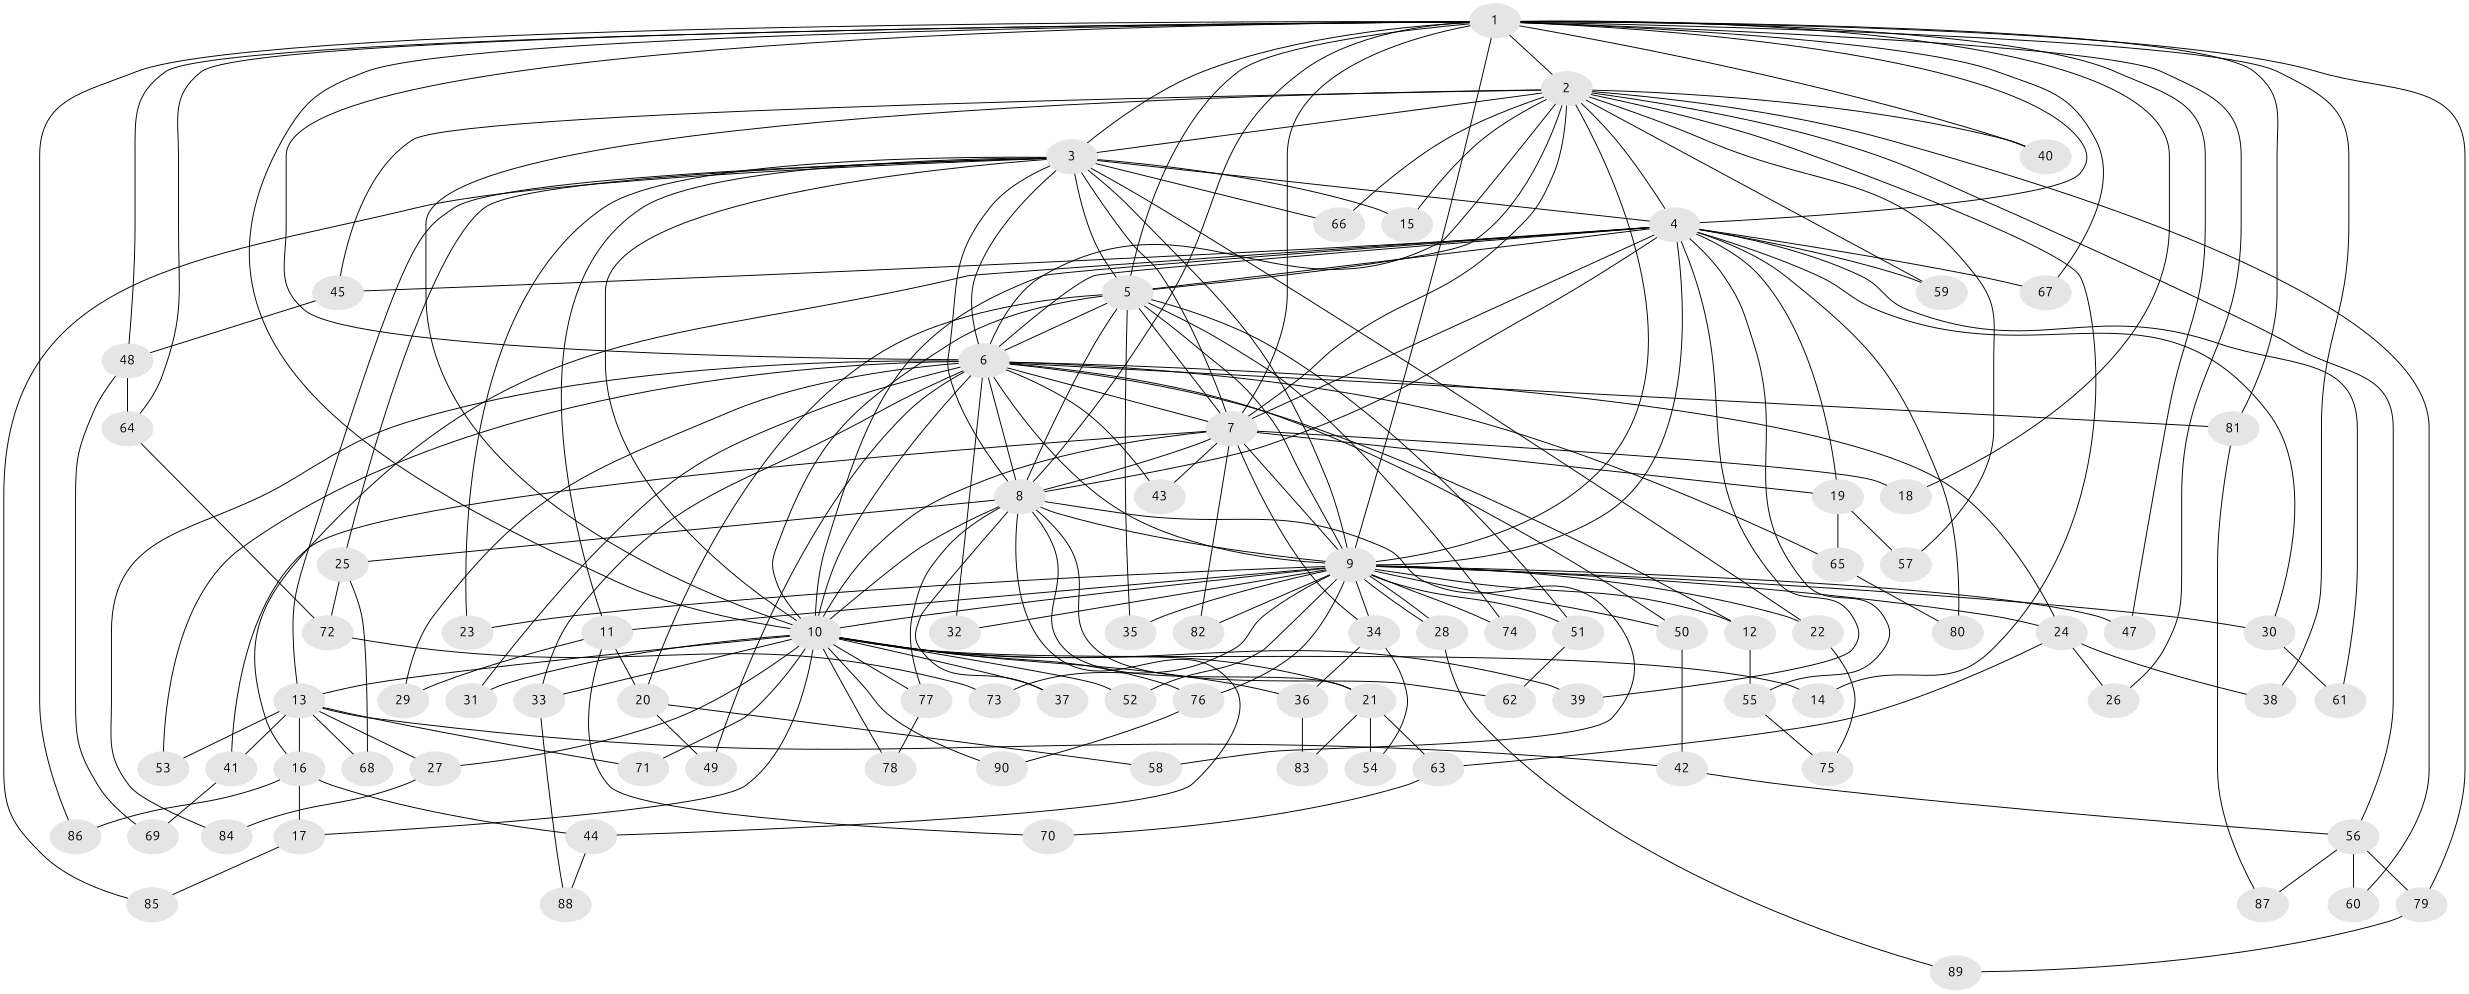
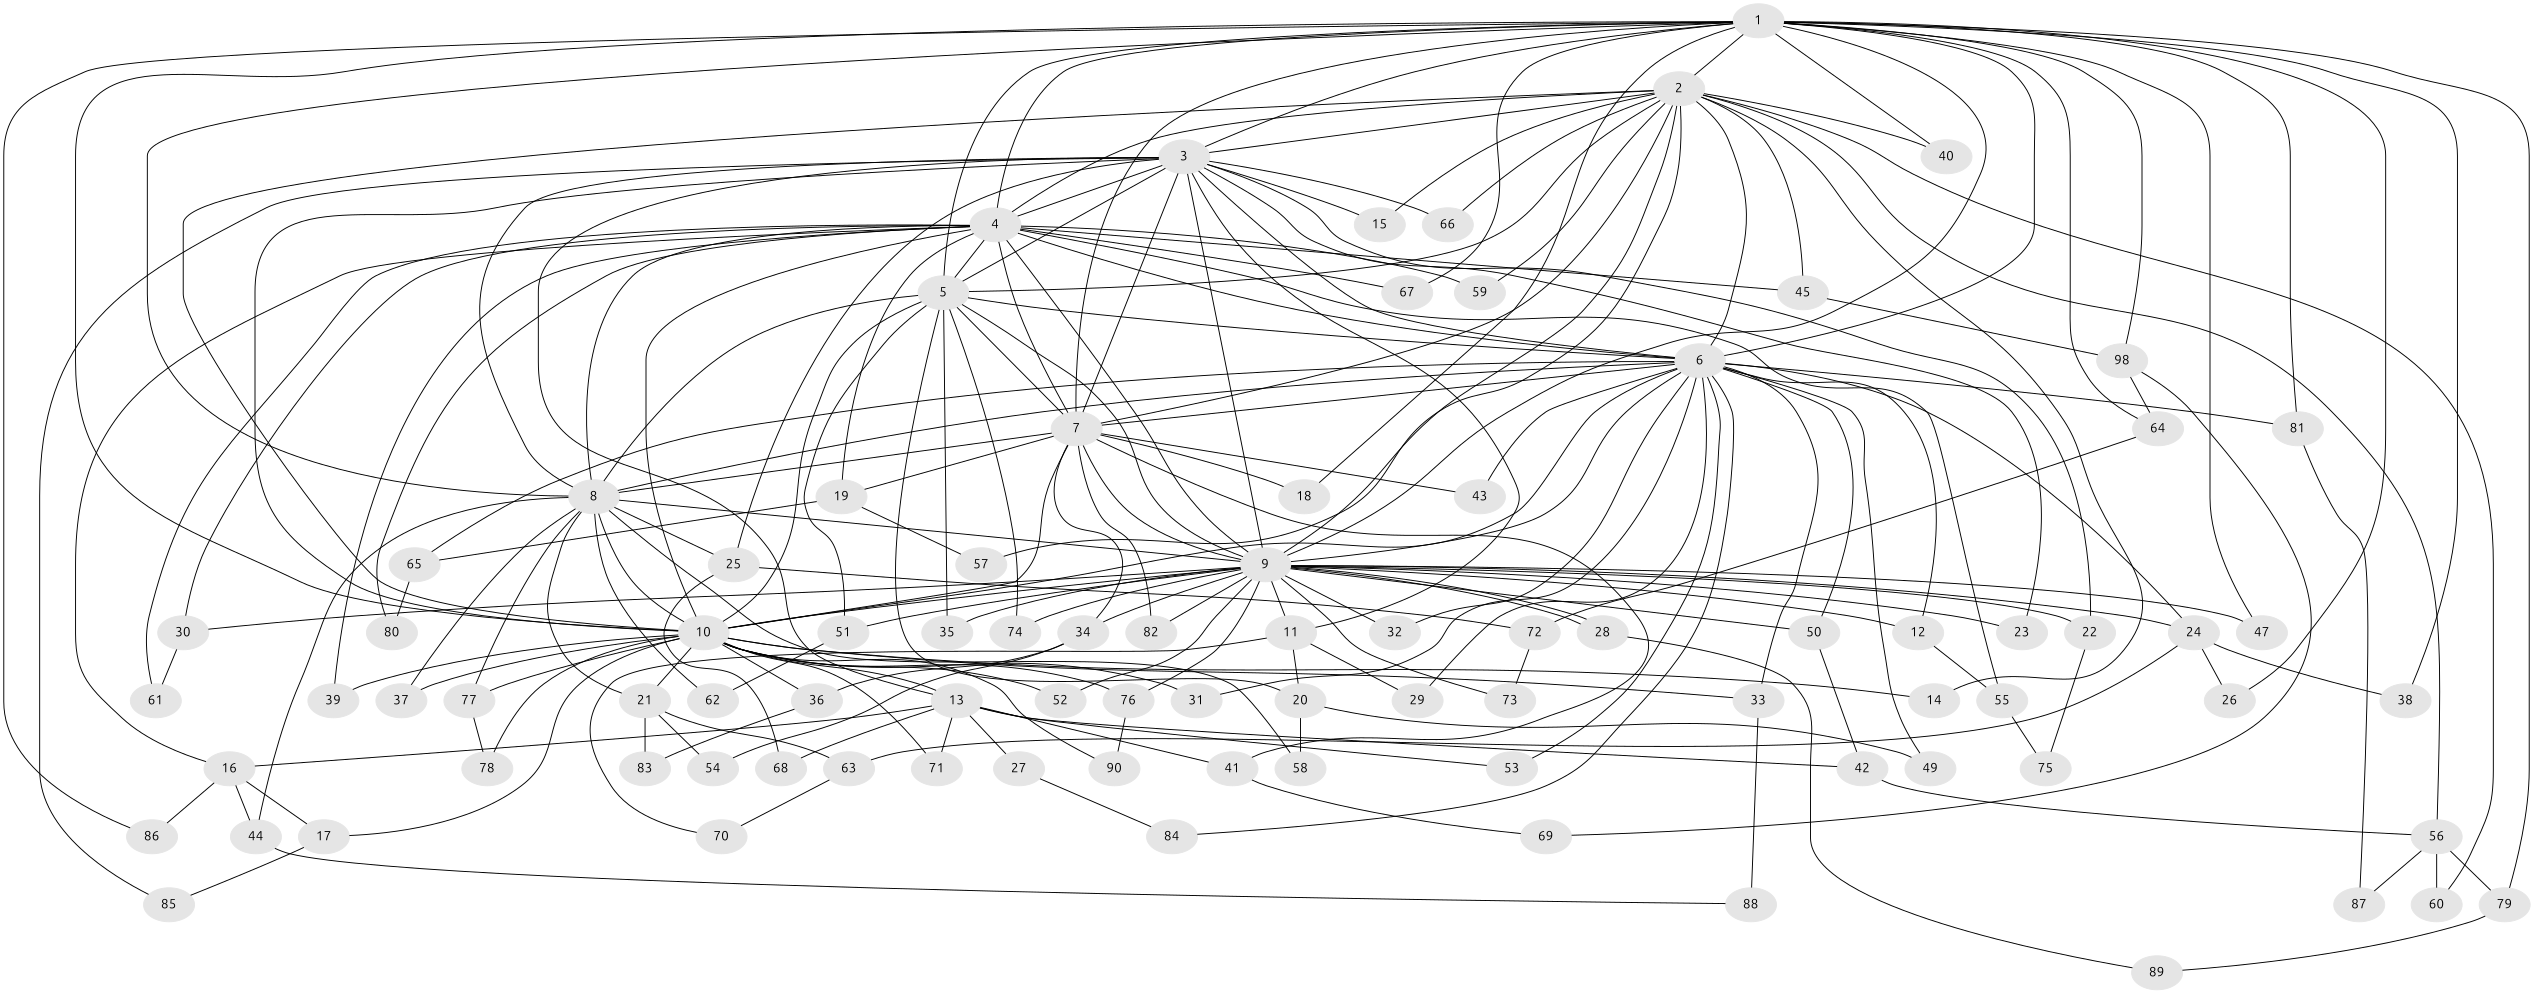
(128, 361) -> (2122, 361)
(639, 731) -> none
